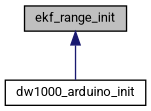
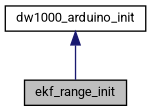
(76, 63) -> (76, 63)
